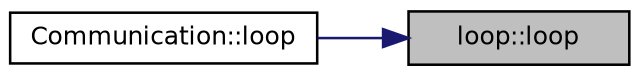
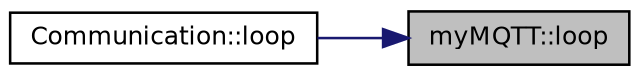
(519, 38) -> (519, 38)
